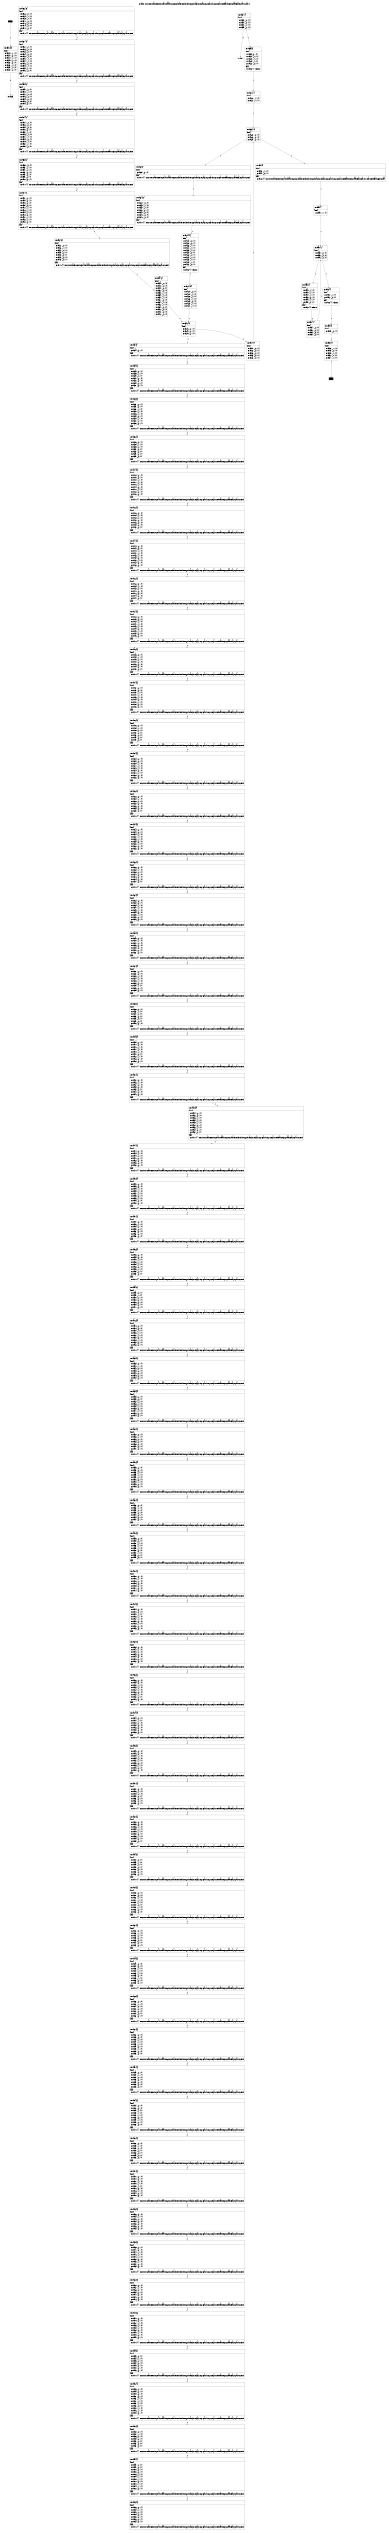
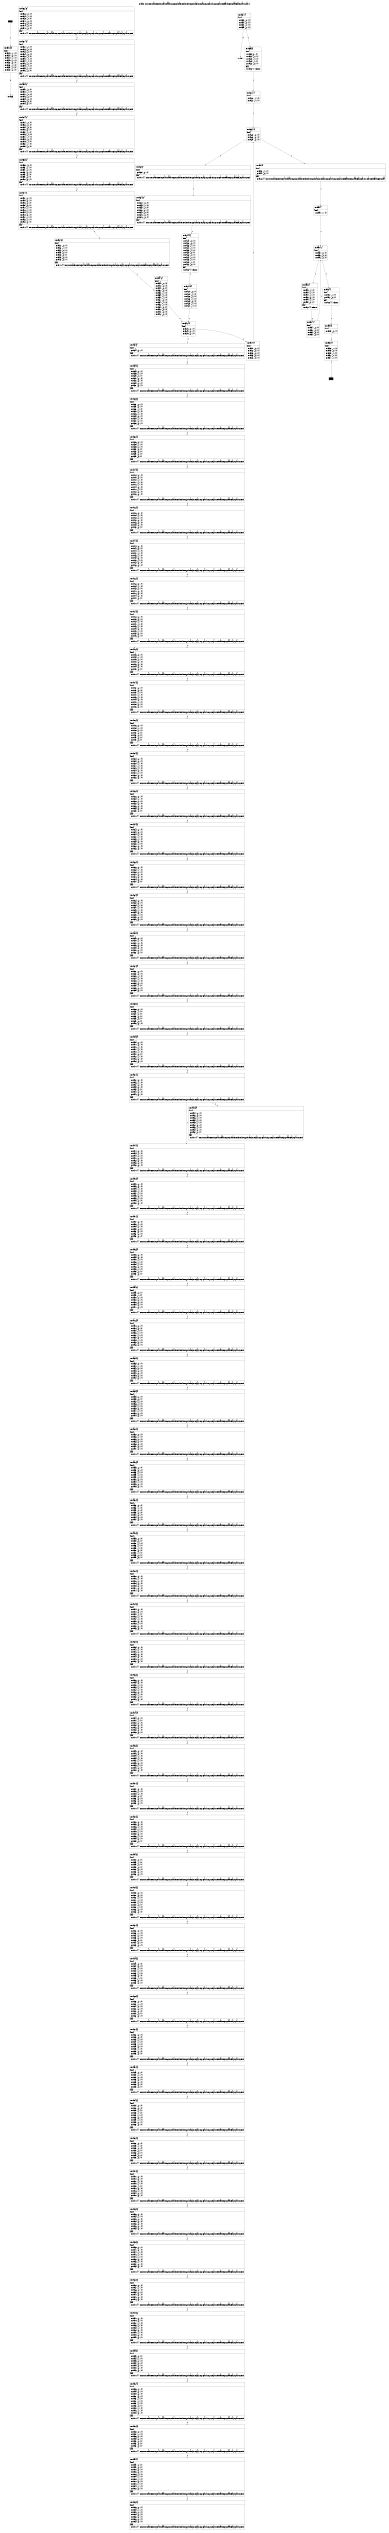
(215, 1142) -> (186, 1123)
